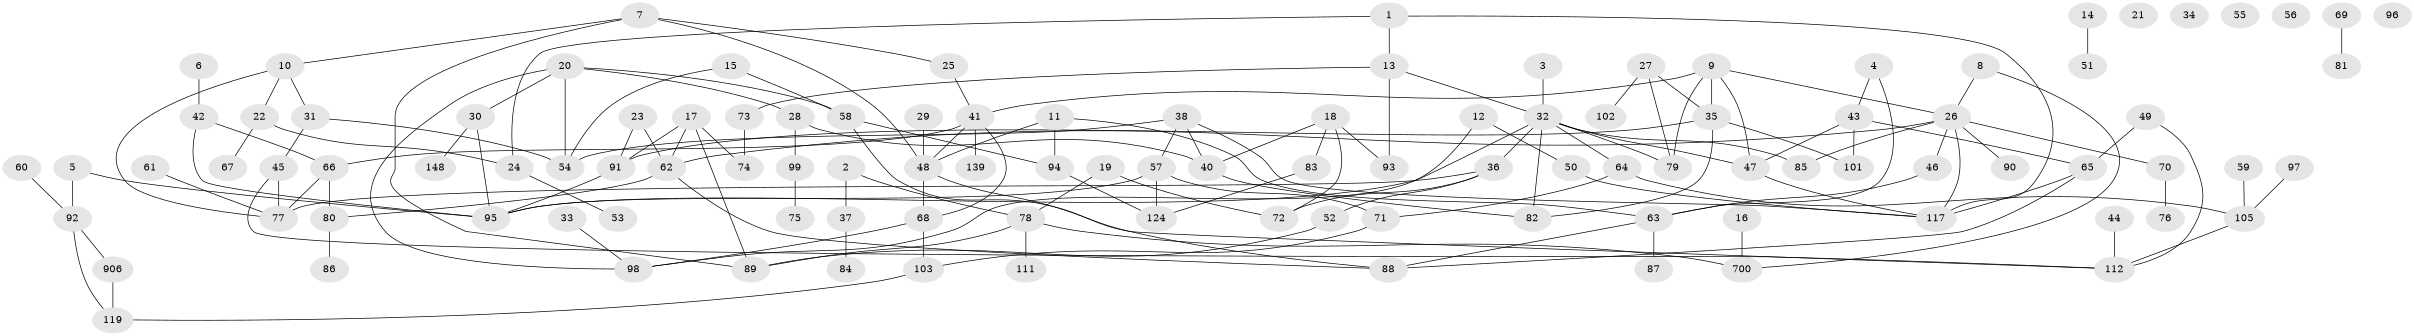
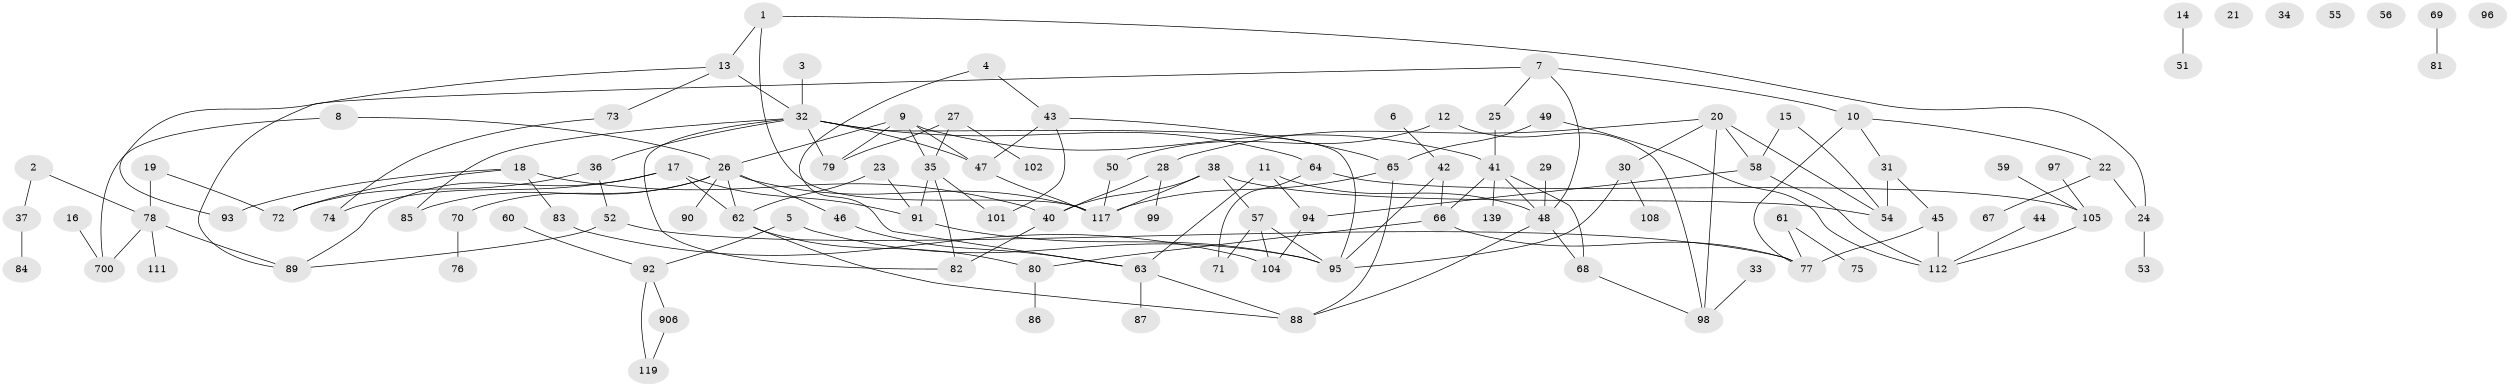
(435, 168) -> (1650, 219)
(854, 187) -> (1211, 235)
(795, 193) -> (1820, 244)
(1156, 219) -> (1271, 270)
(924, 270) -> none
